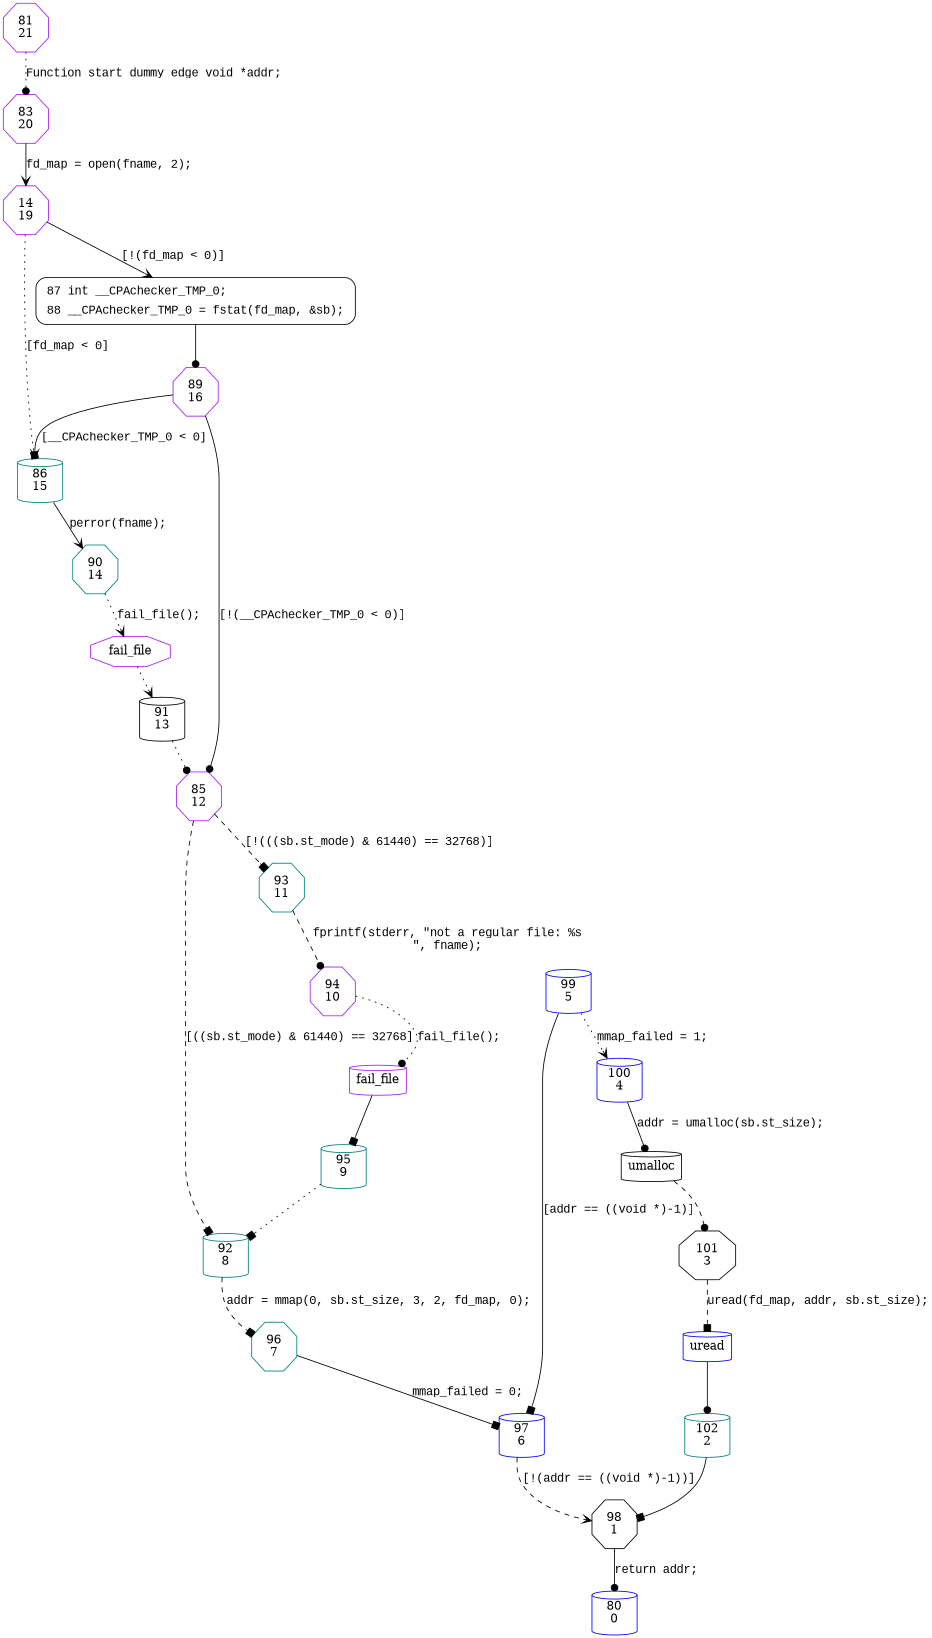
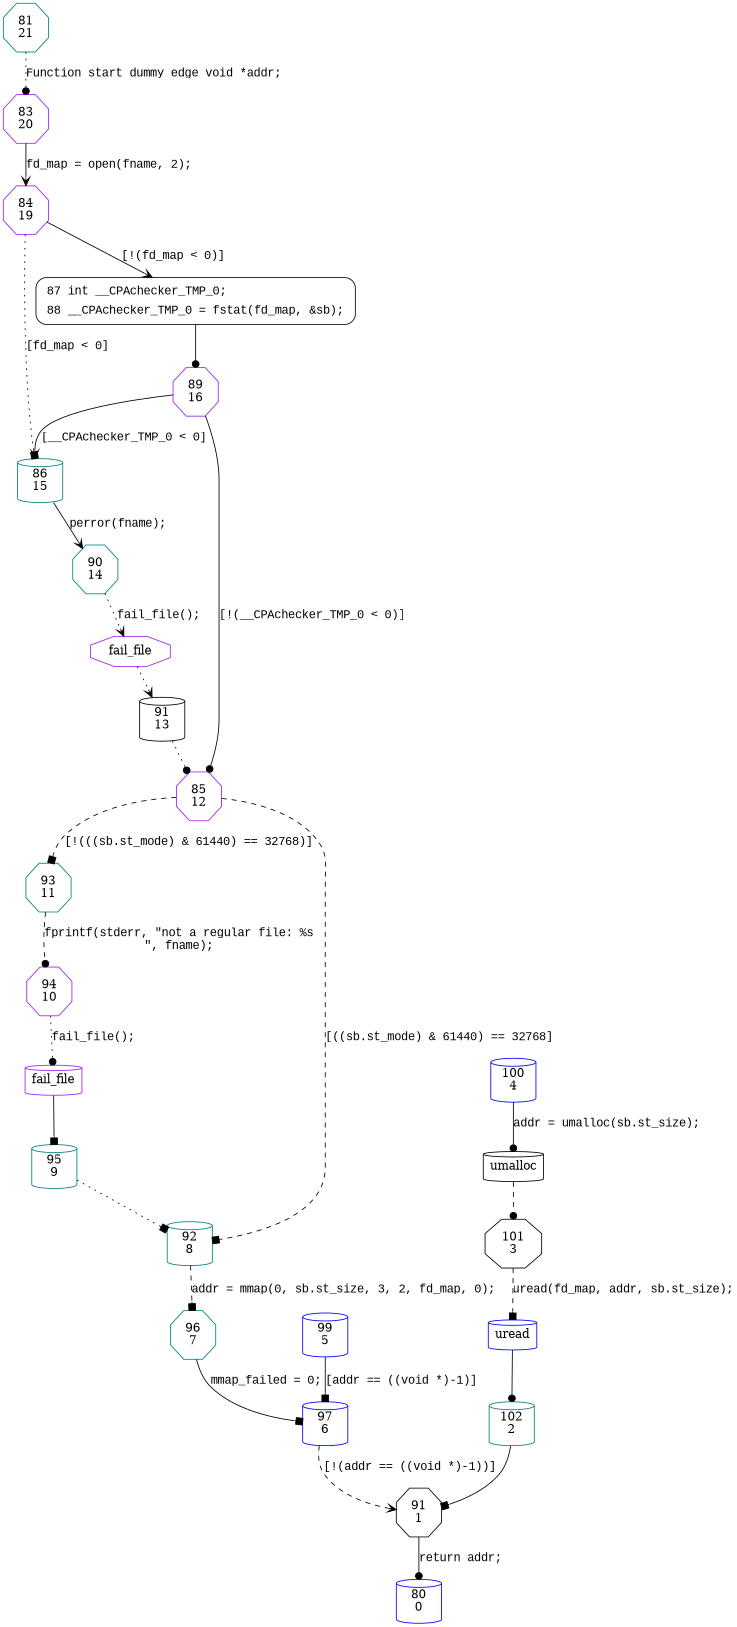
(26, 28) -> (26, 28)
(26, 210) -> (26, 210)
(592, 1032) -> none
(615, 1524) -> (419, 1512)
